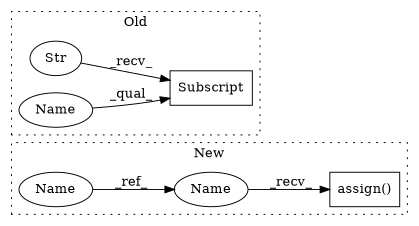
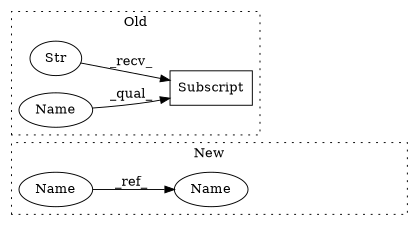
(365, 189) -> none
